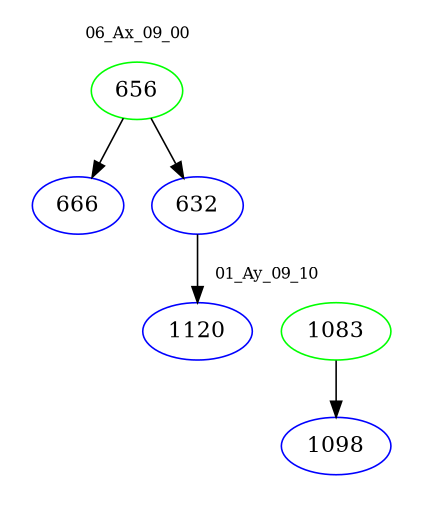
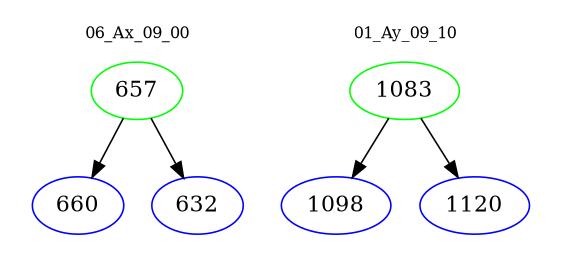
(137, 91) -> (137, 91)
(78, 206) -> (78, 206)
(198, 269) -> (435, 141)
